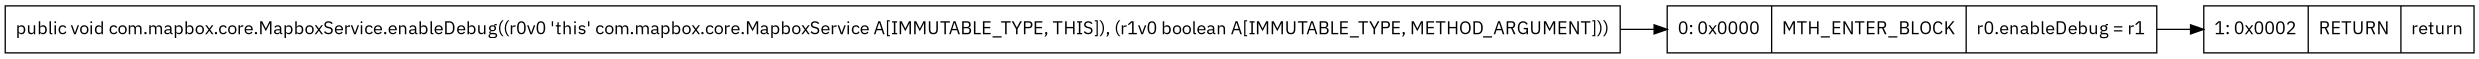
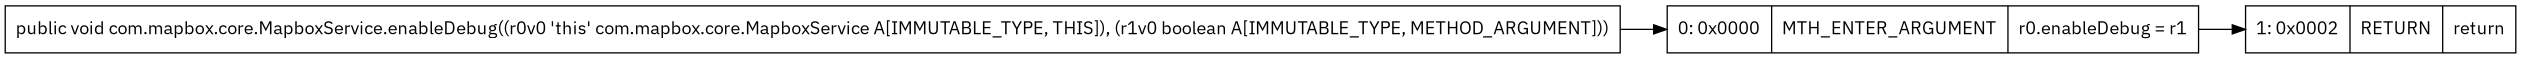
(1869, 29) -> (1890, 29)
